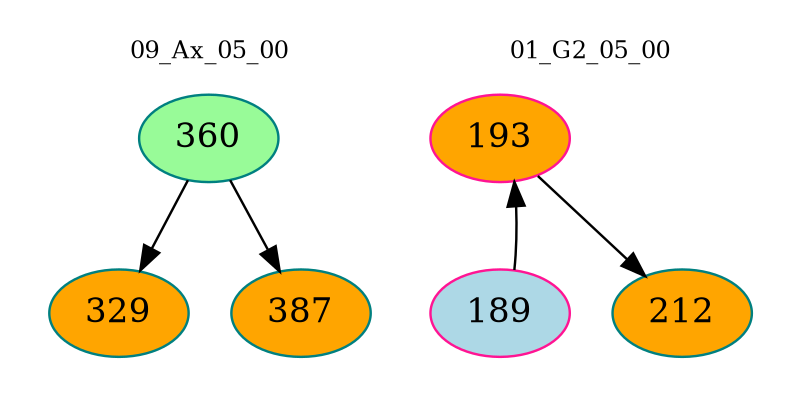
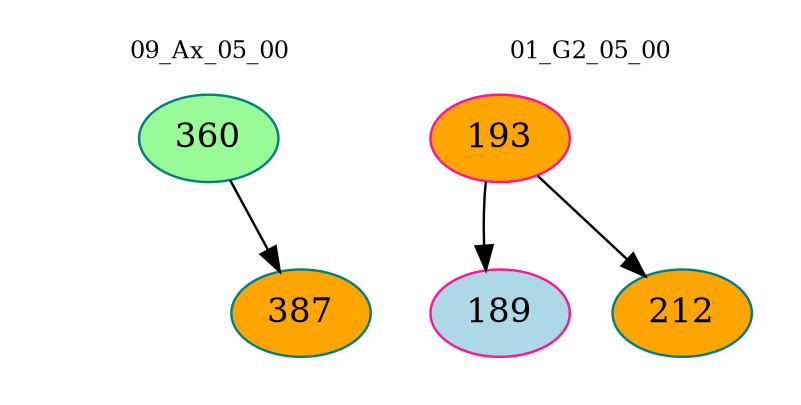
(516, 238) -> (484, 214)
(119, 313) -> none
